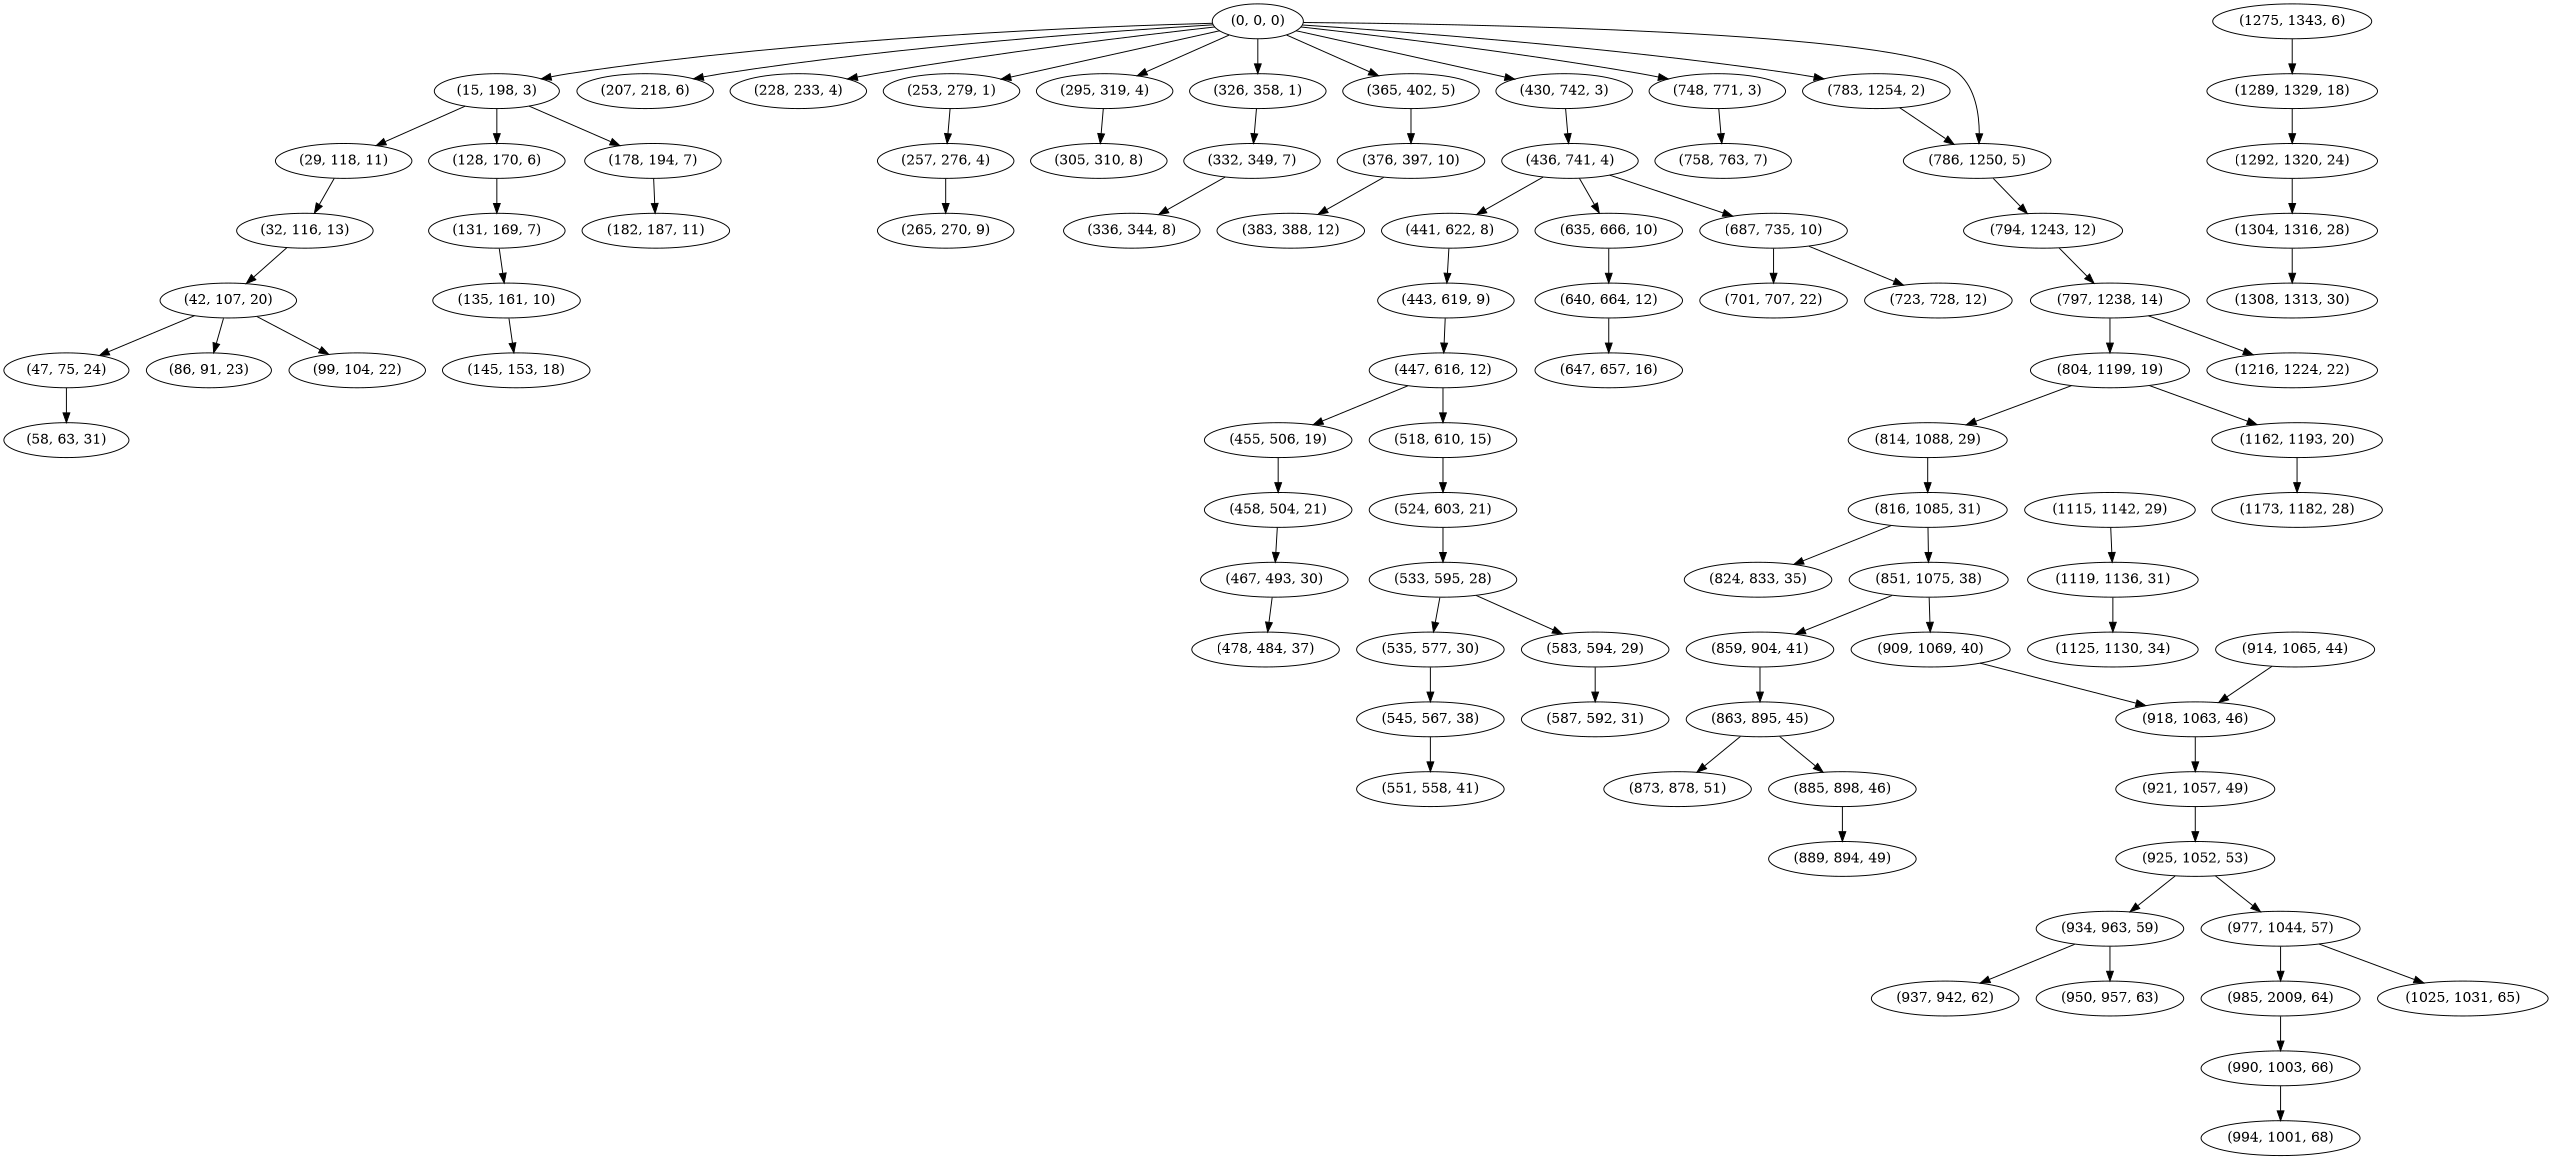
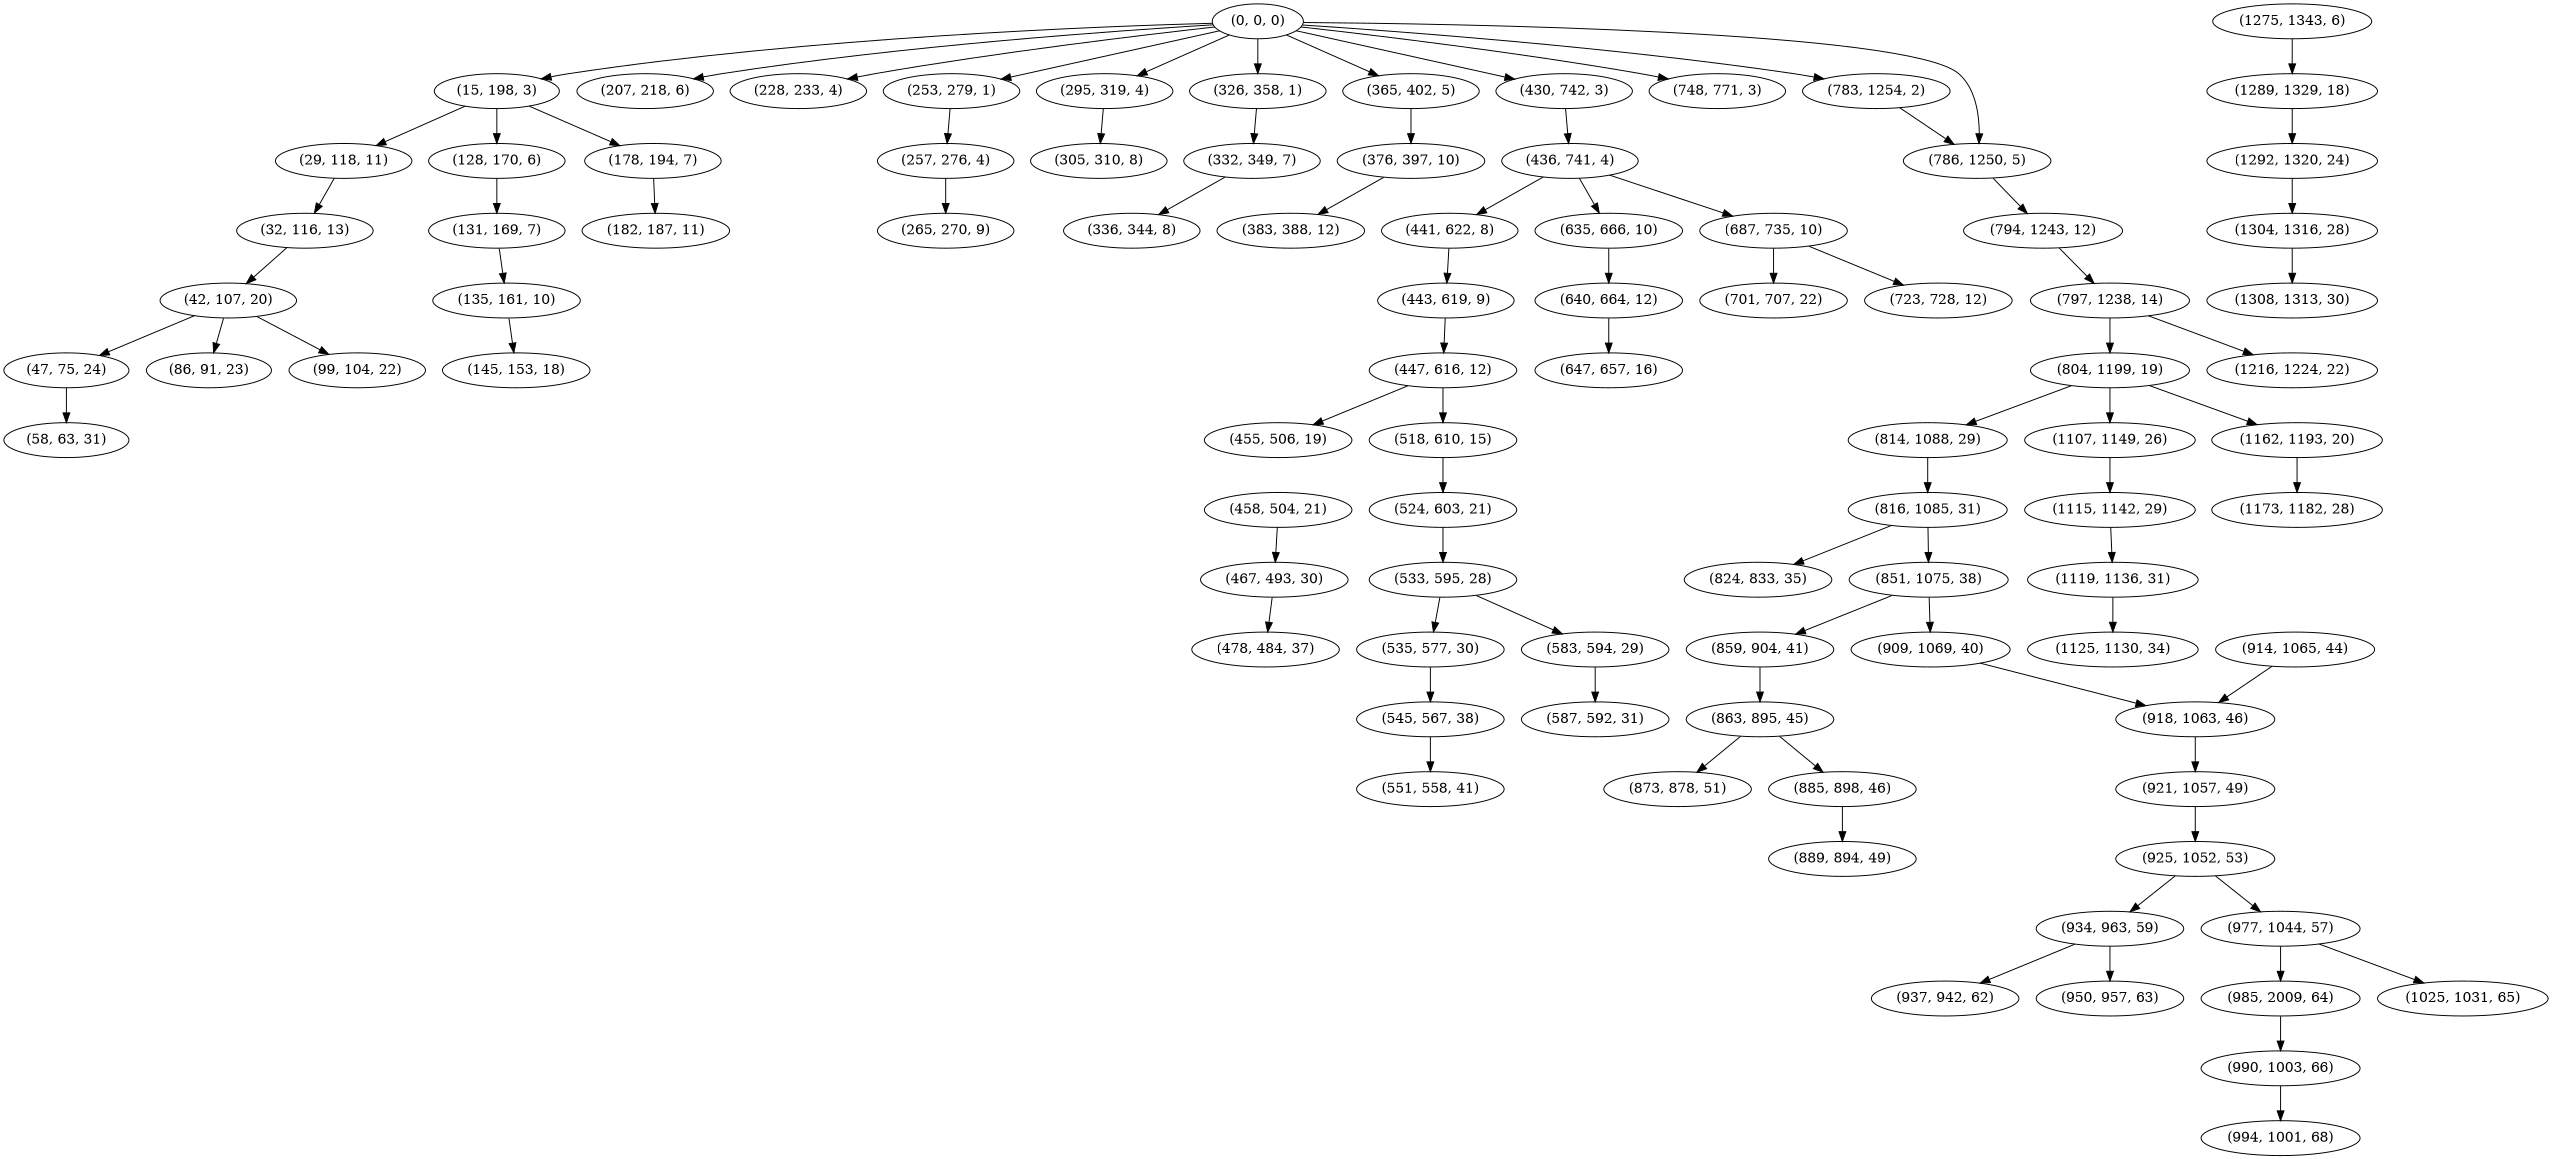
(1723, 161) -> none
none -> (2110, 440)
(1278, 470) -> none
